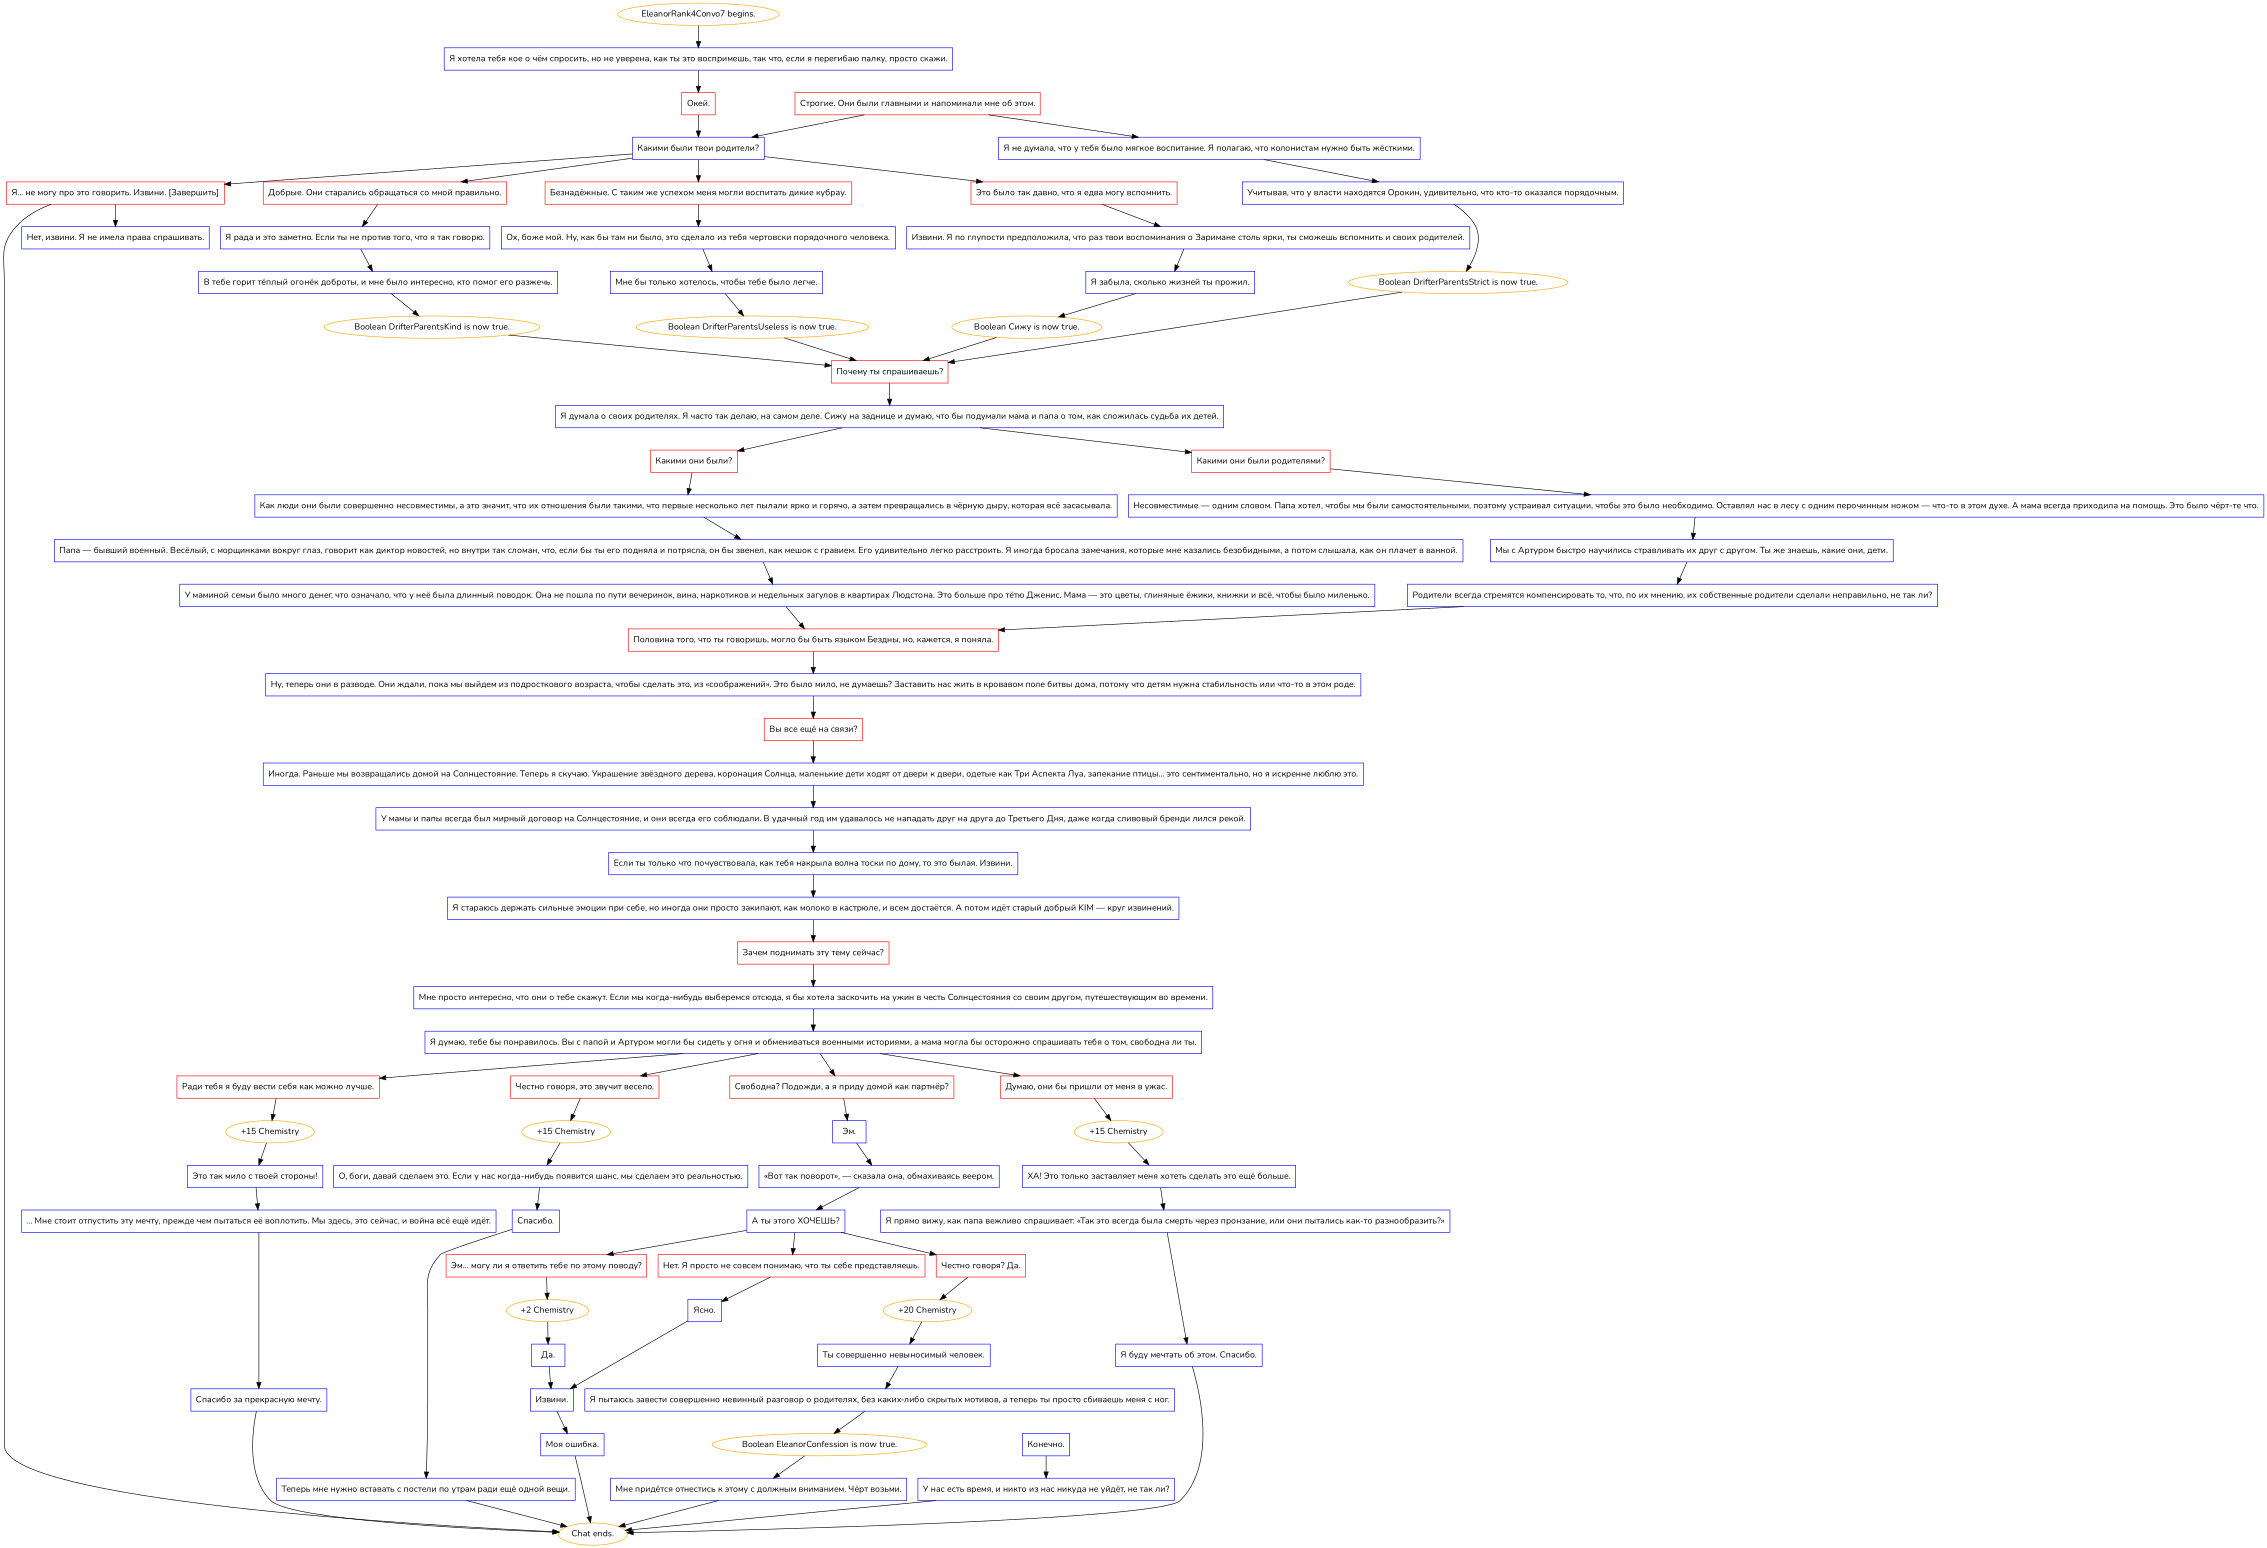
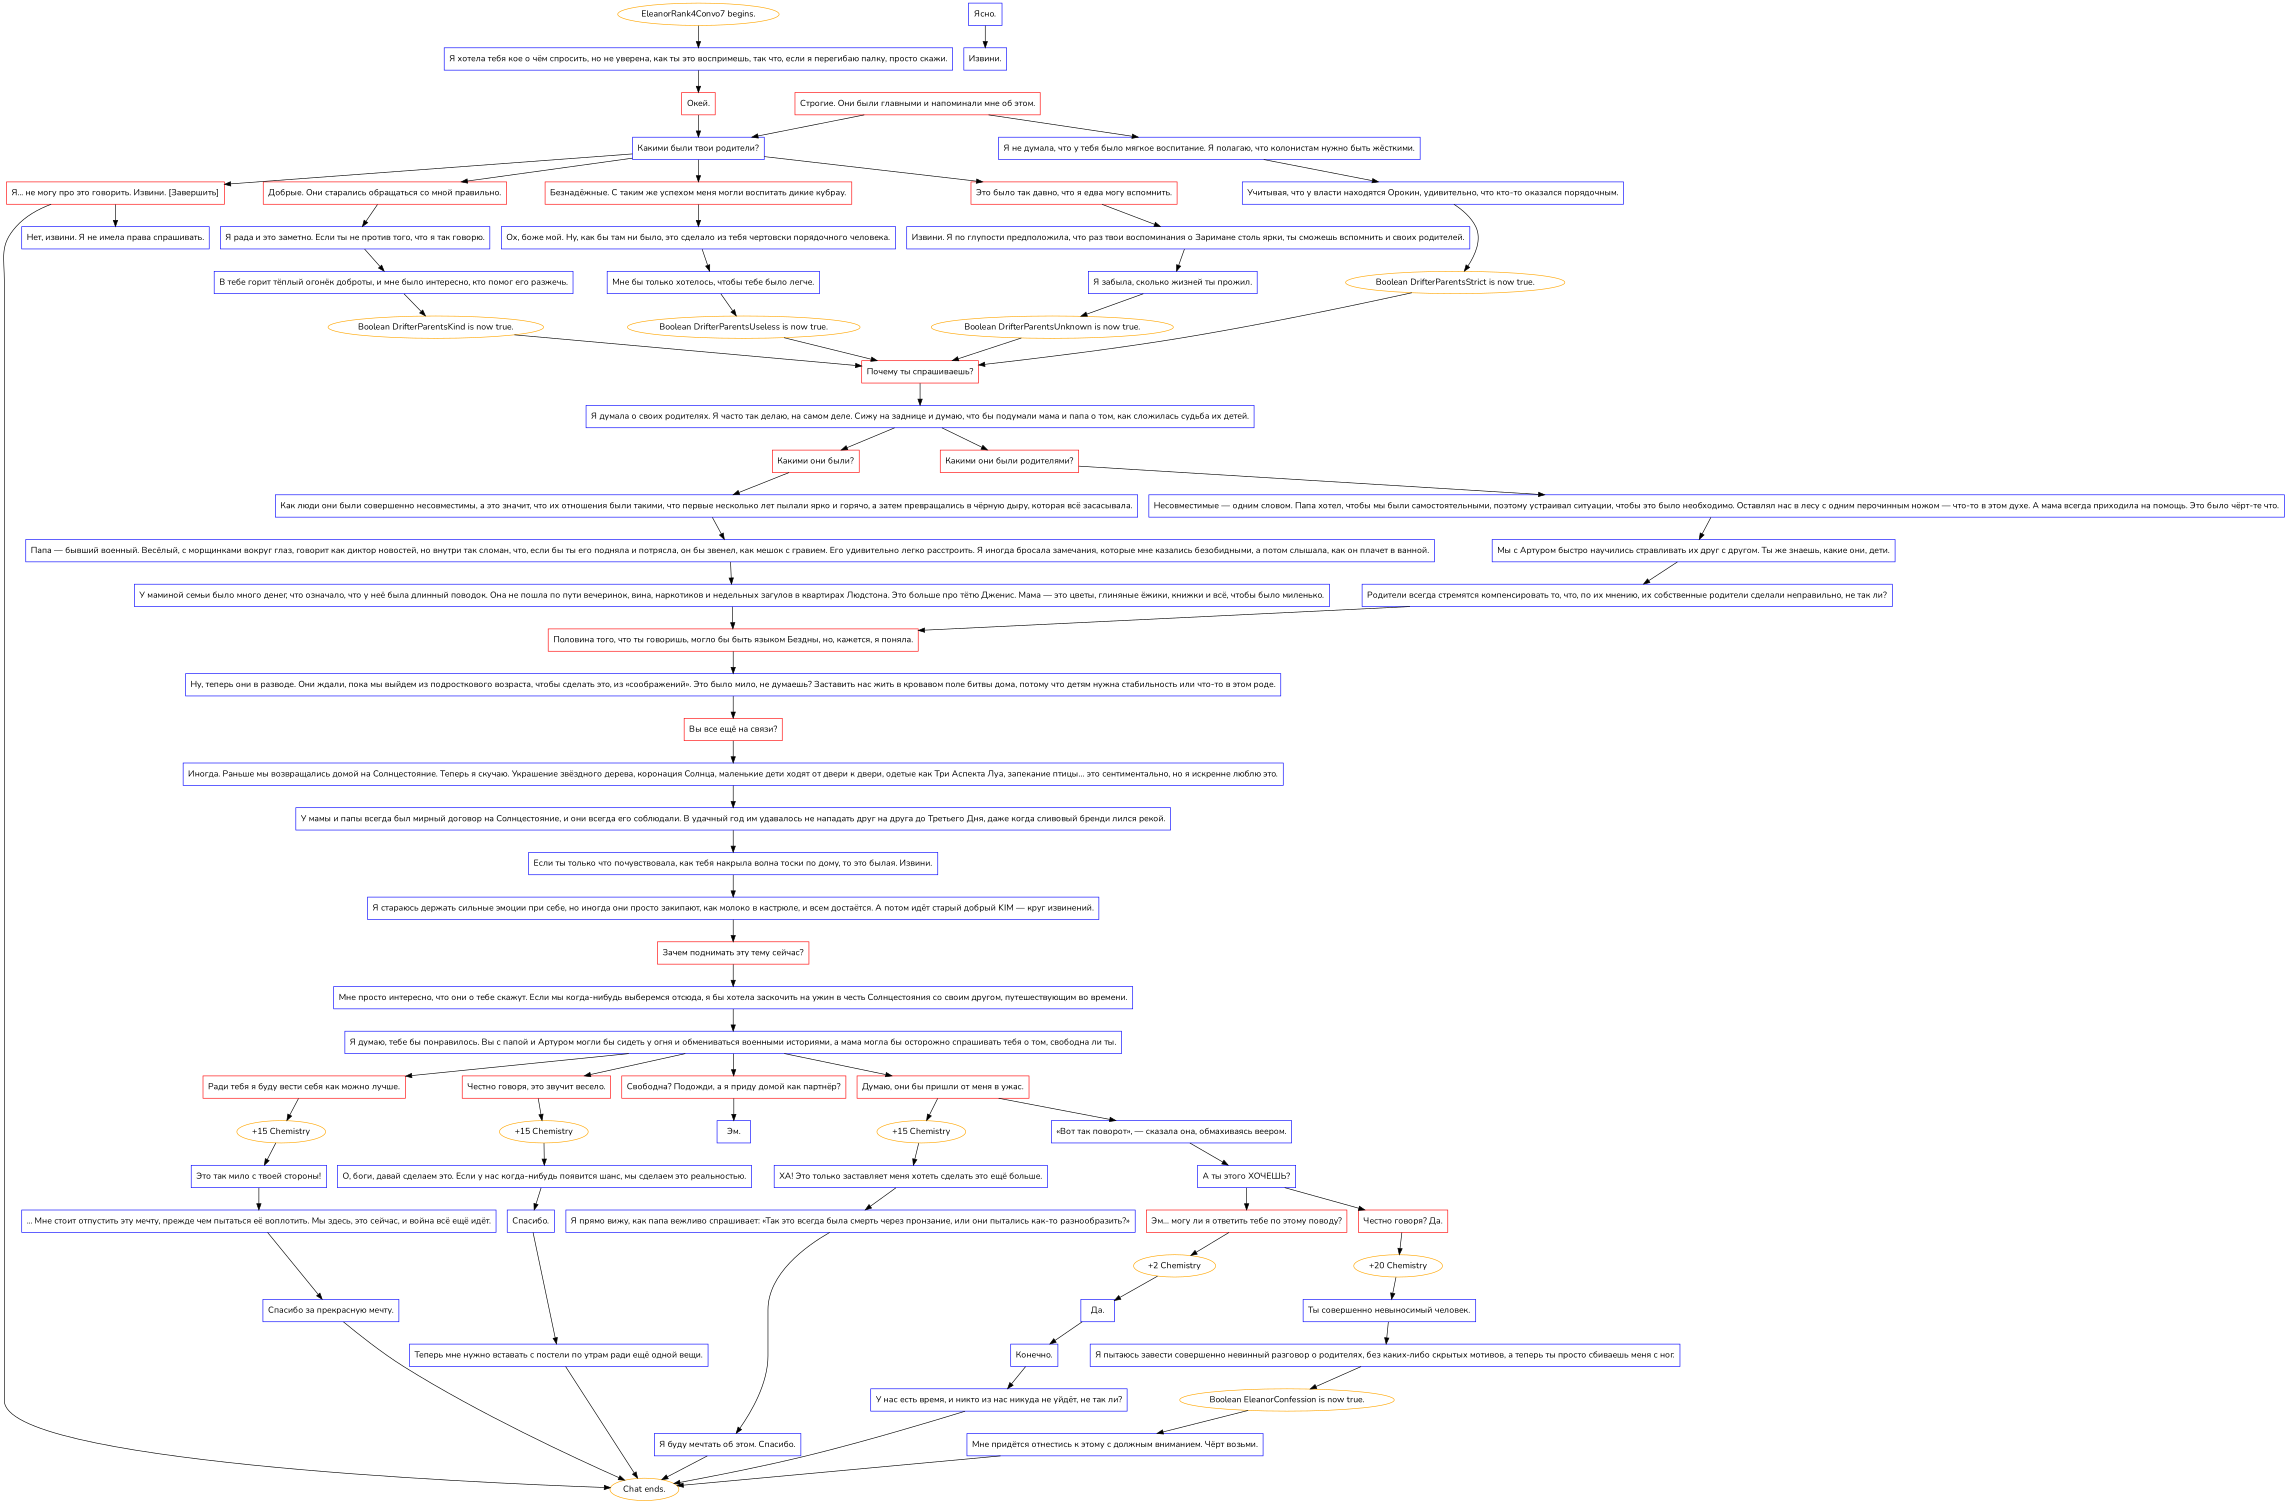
(1027, 327) -> (1052, 327)
(862, 1152) -> (1054, 1109)
(792, 1266) -> none
(550, 1375) -> (1069, 1331)
(572, 1445) -> none
